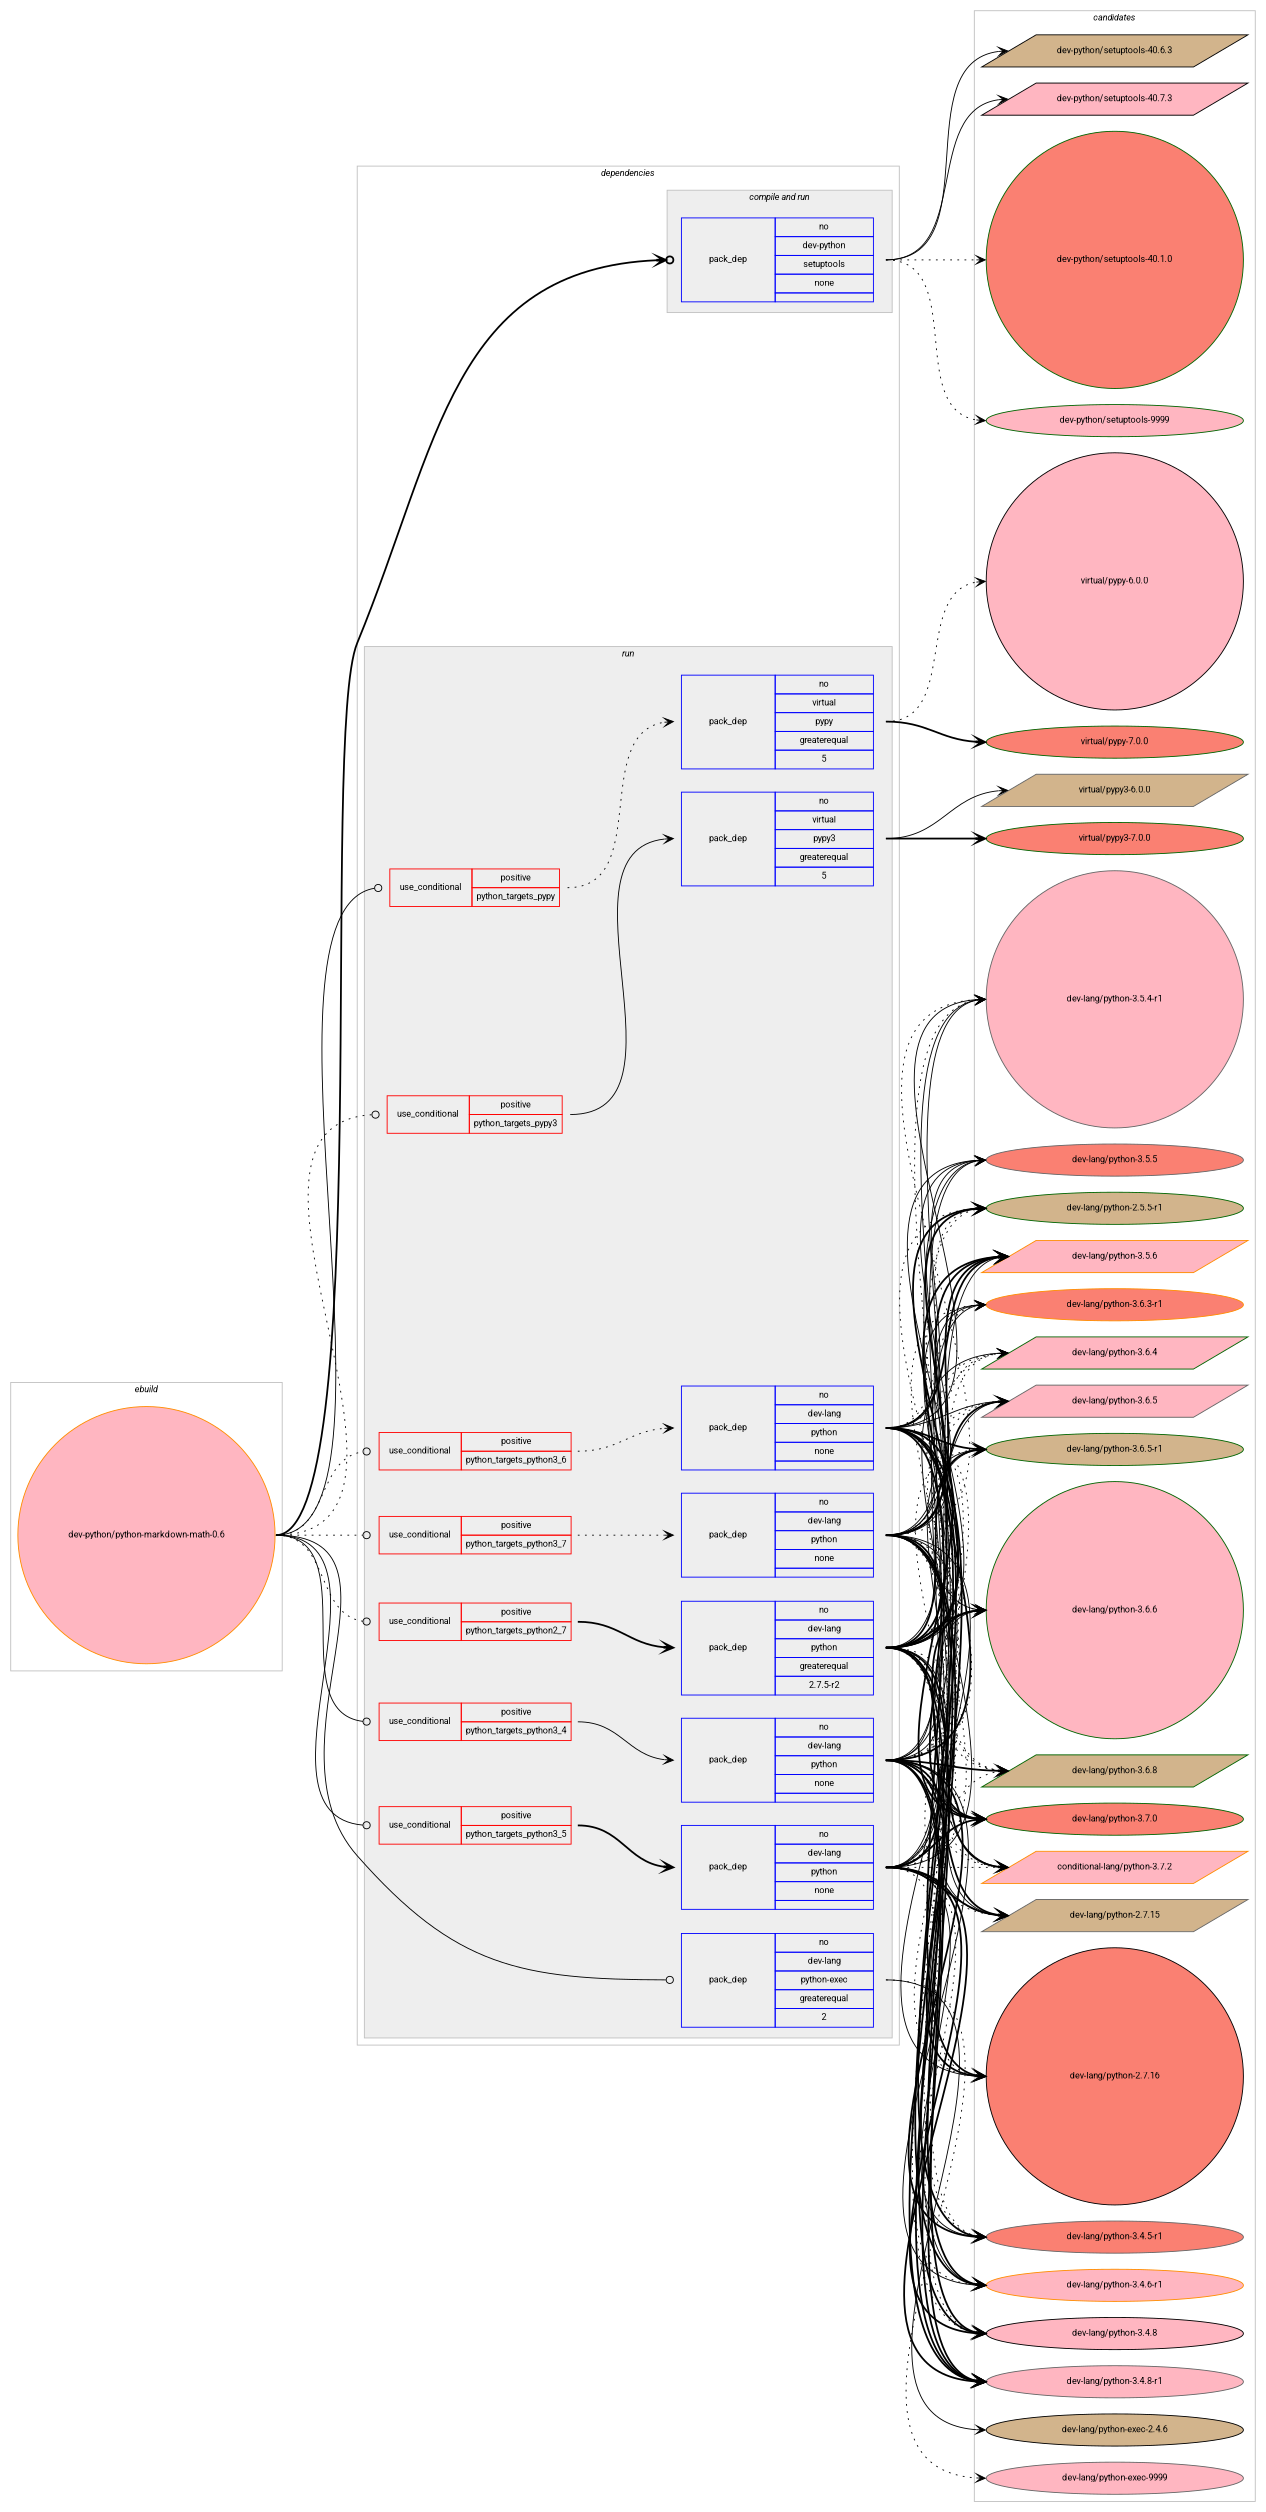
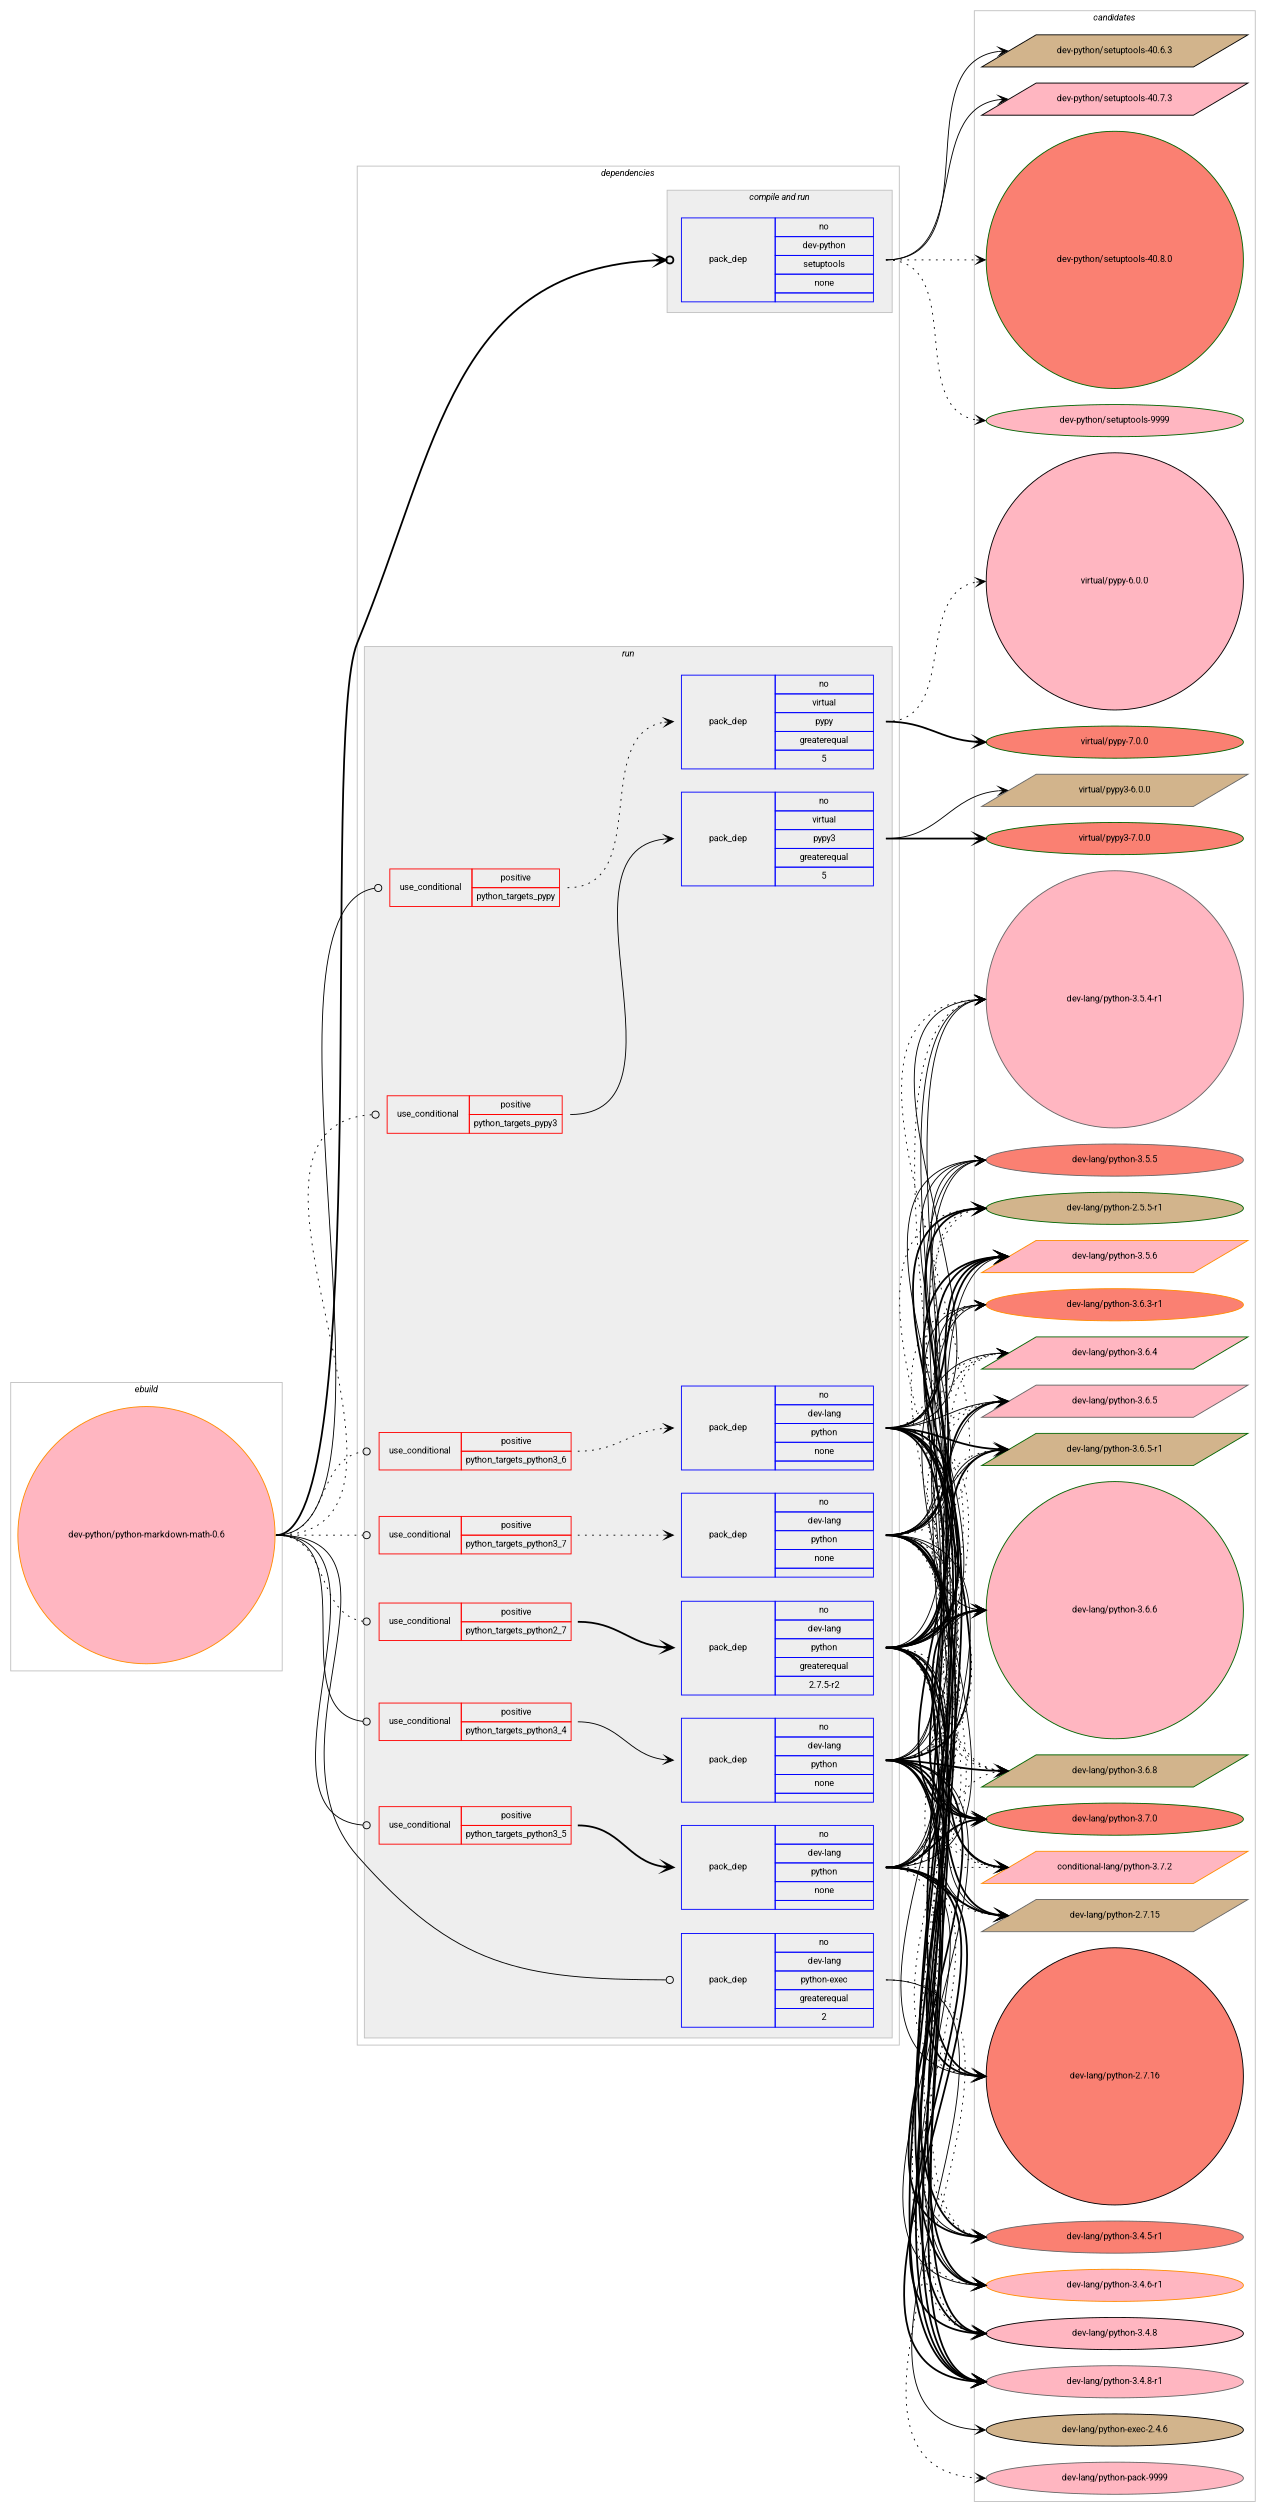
(1115, 260) -> (1115, 260)
(1115, 1449) -> (1115, 1449)
(1115, 2478) -> (1115, 2478)
